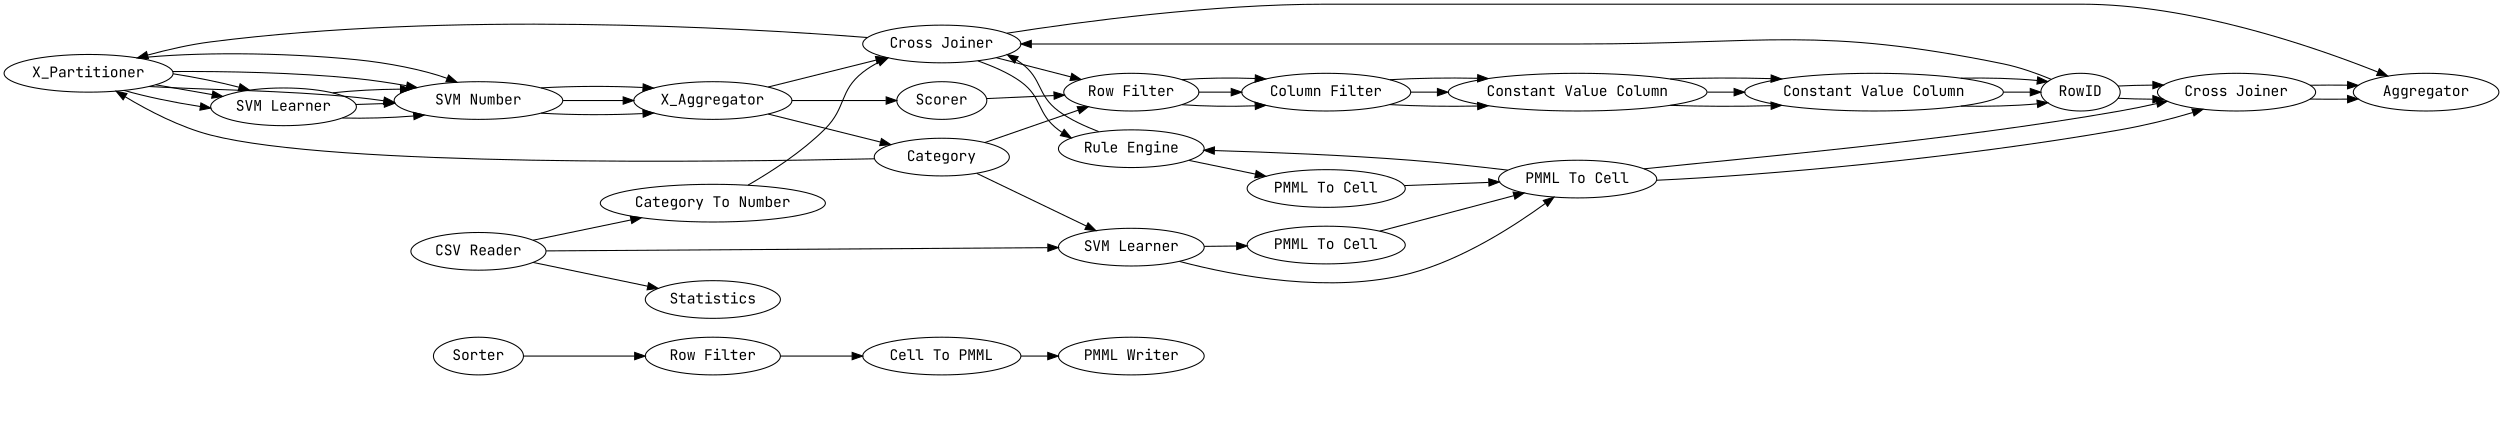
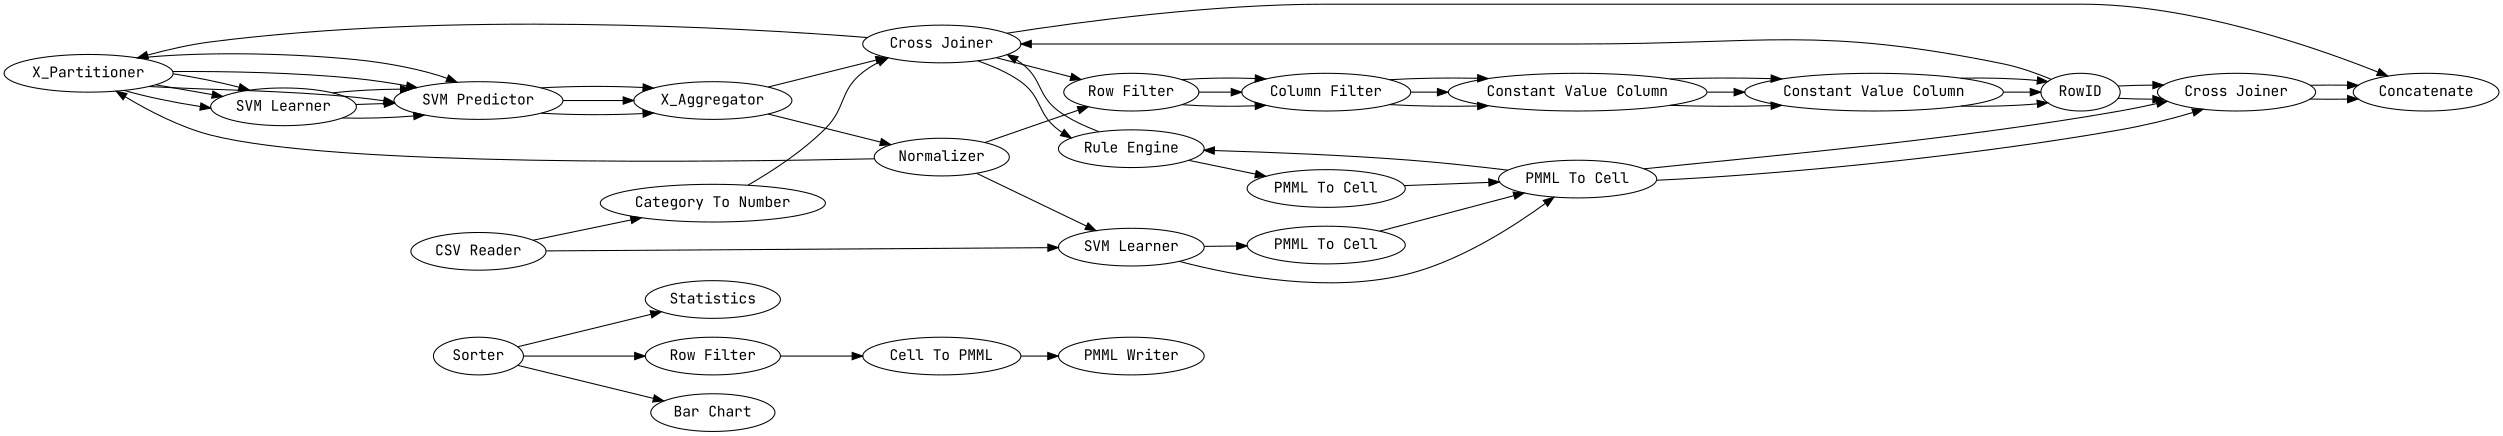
(2426, 92) -> (2426, 92)
(478, 101) -> (478, 101)
(942, 101) -> none
(942, 157) -> (942, 157)
(590, 274) -> (584, 331)
none -> (713, 413)
